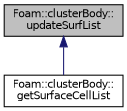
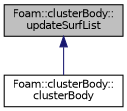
(64, 91) -> (64, 91)
